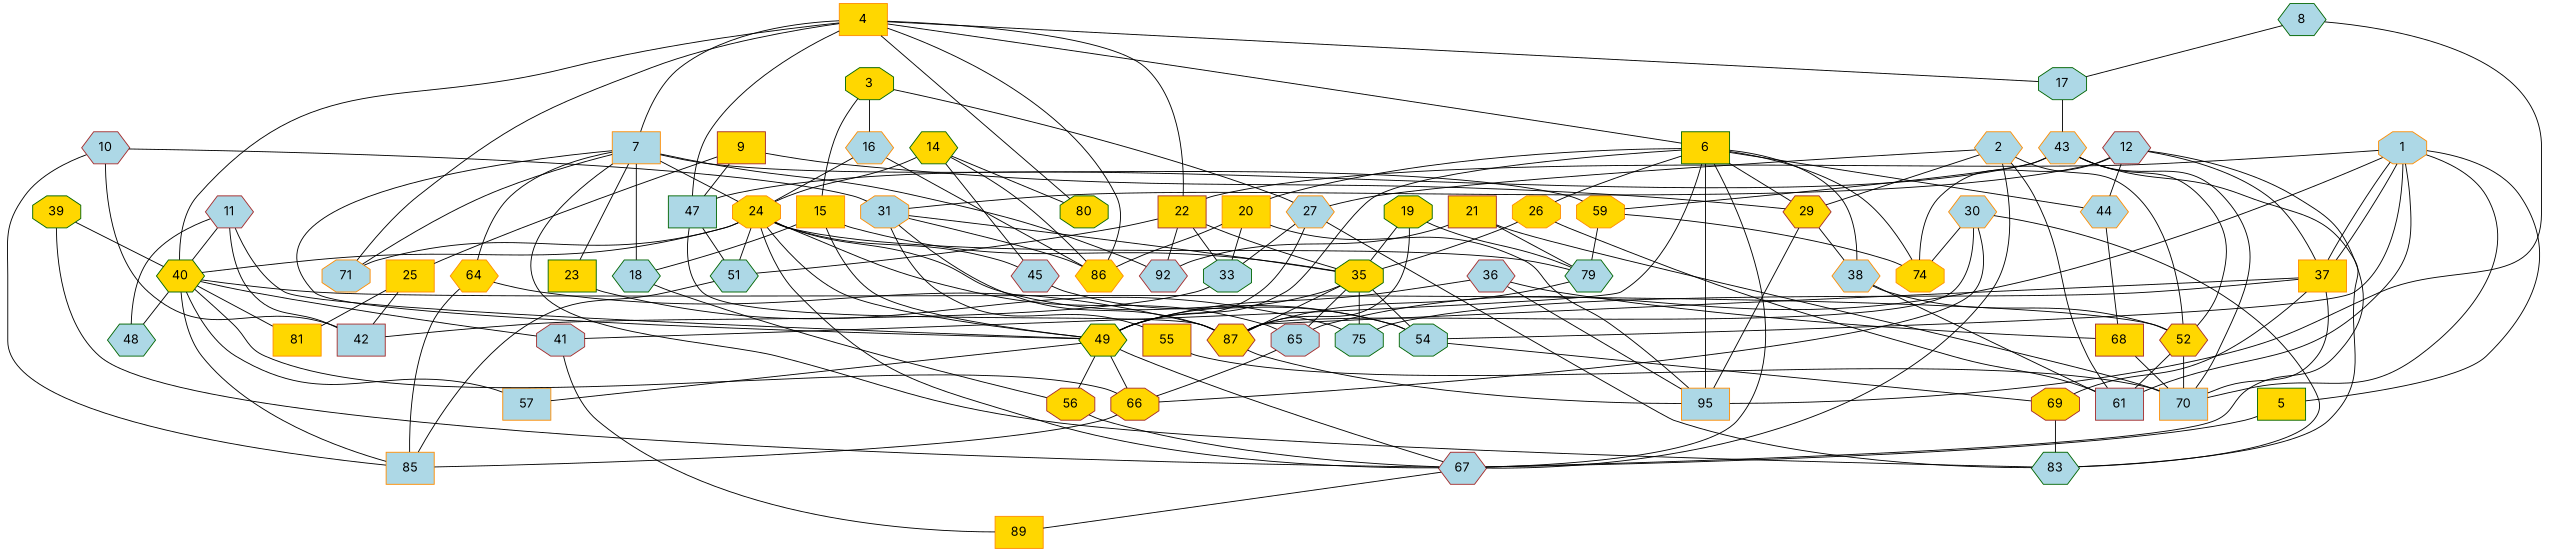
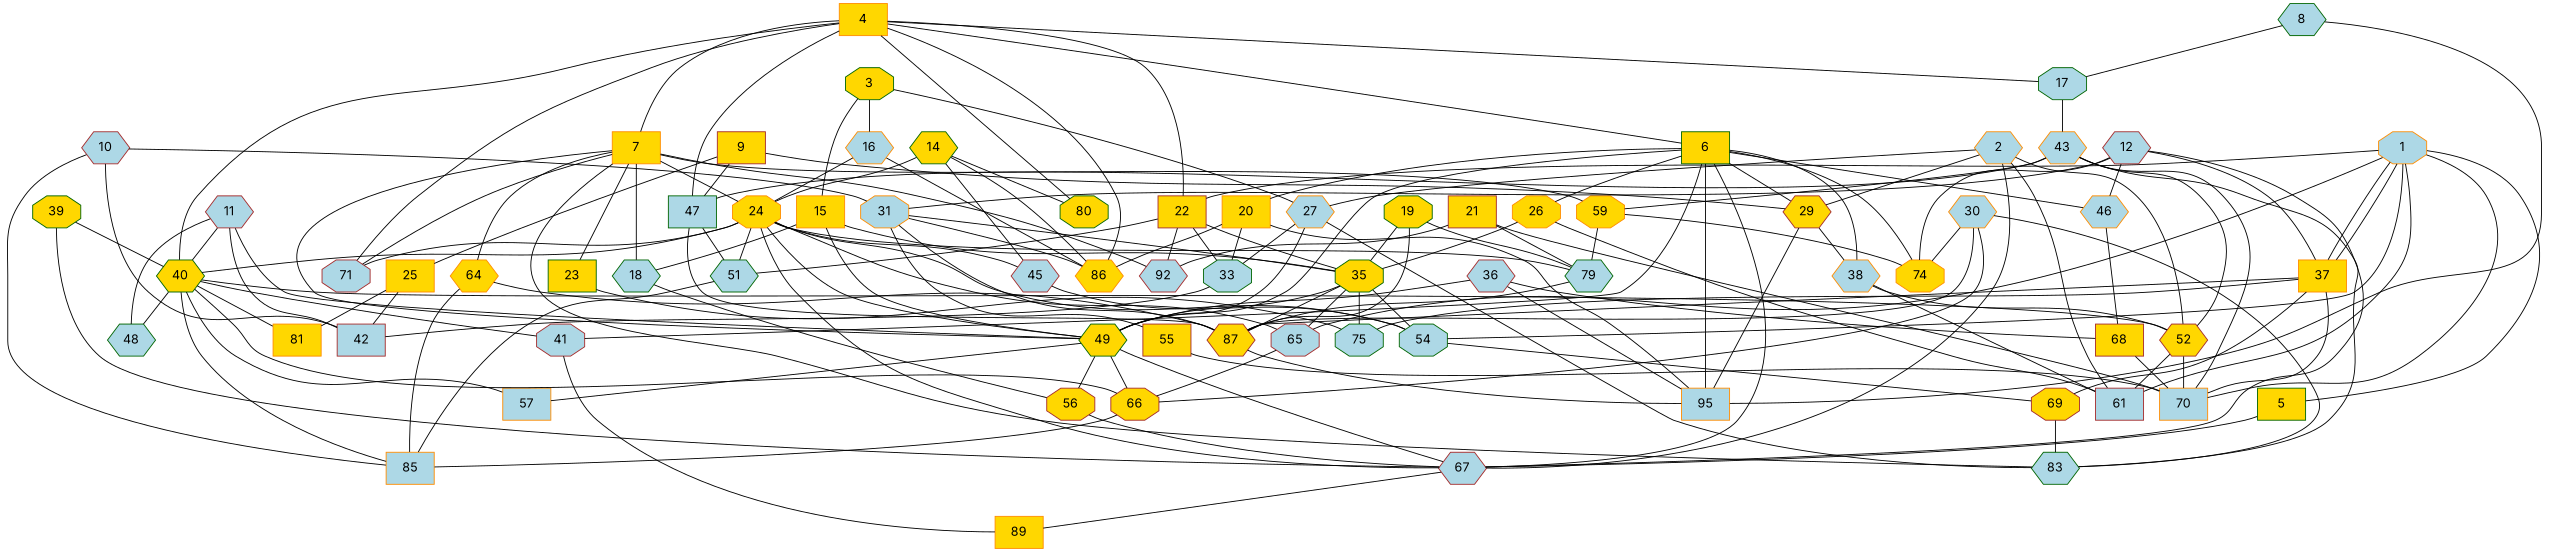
(636, 148) -> (636, 148)
(2104, 212) -> (2104, 212)
(346, 276) -> (346, 276)
